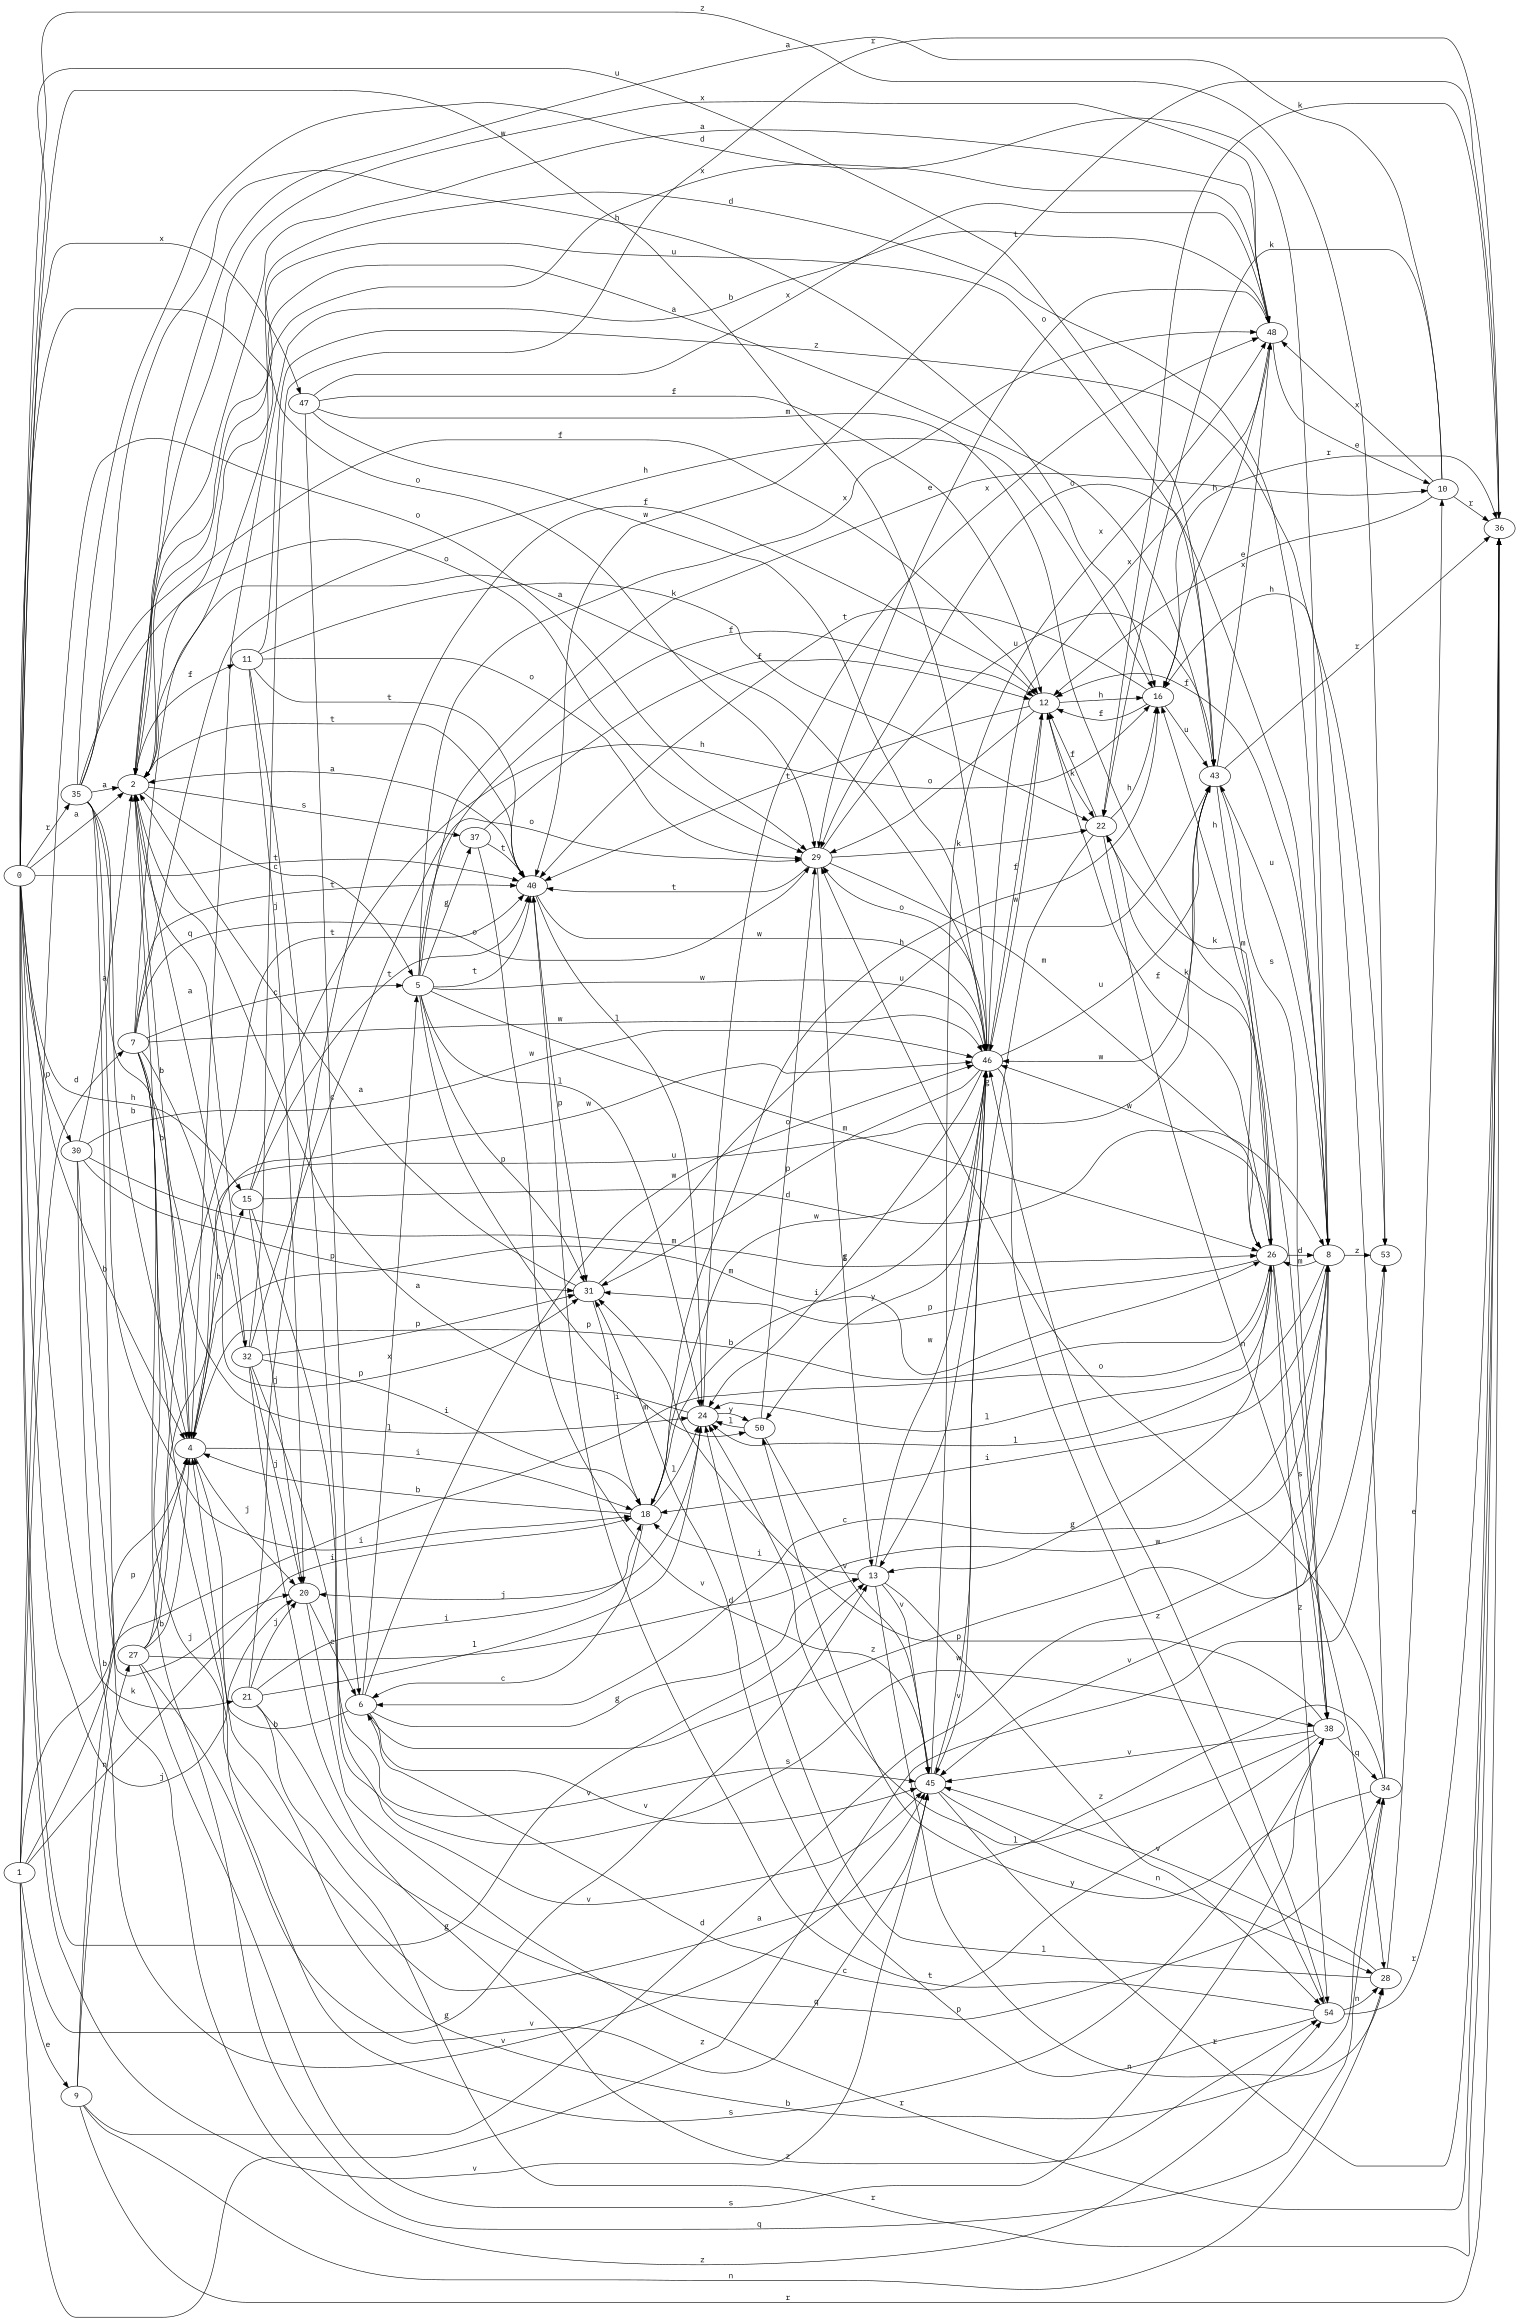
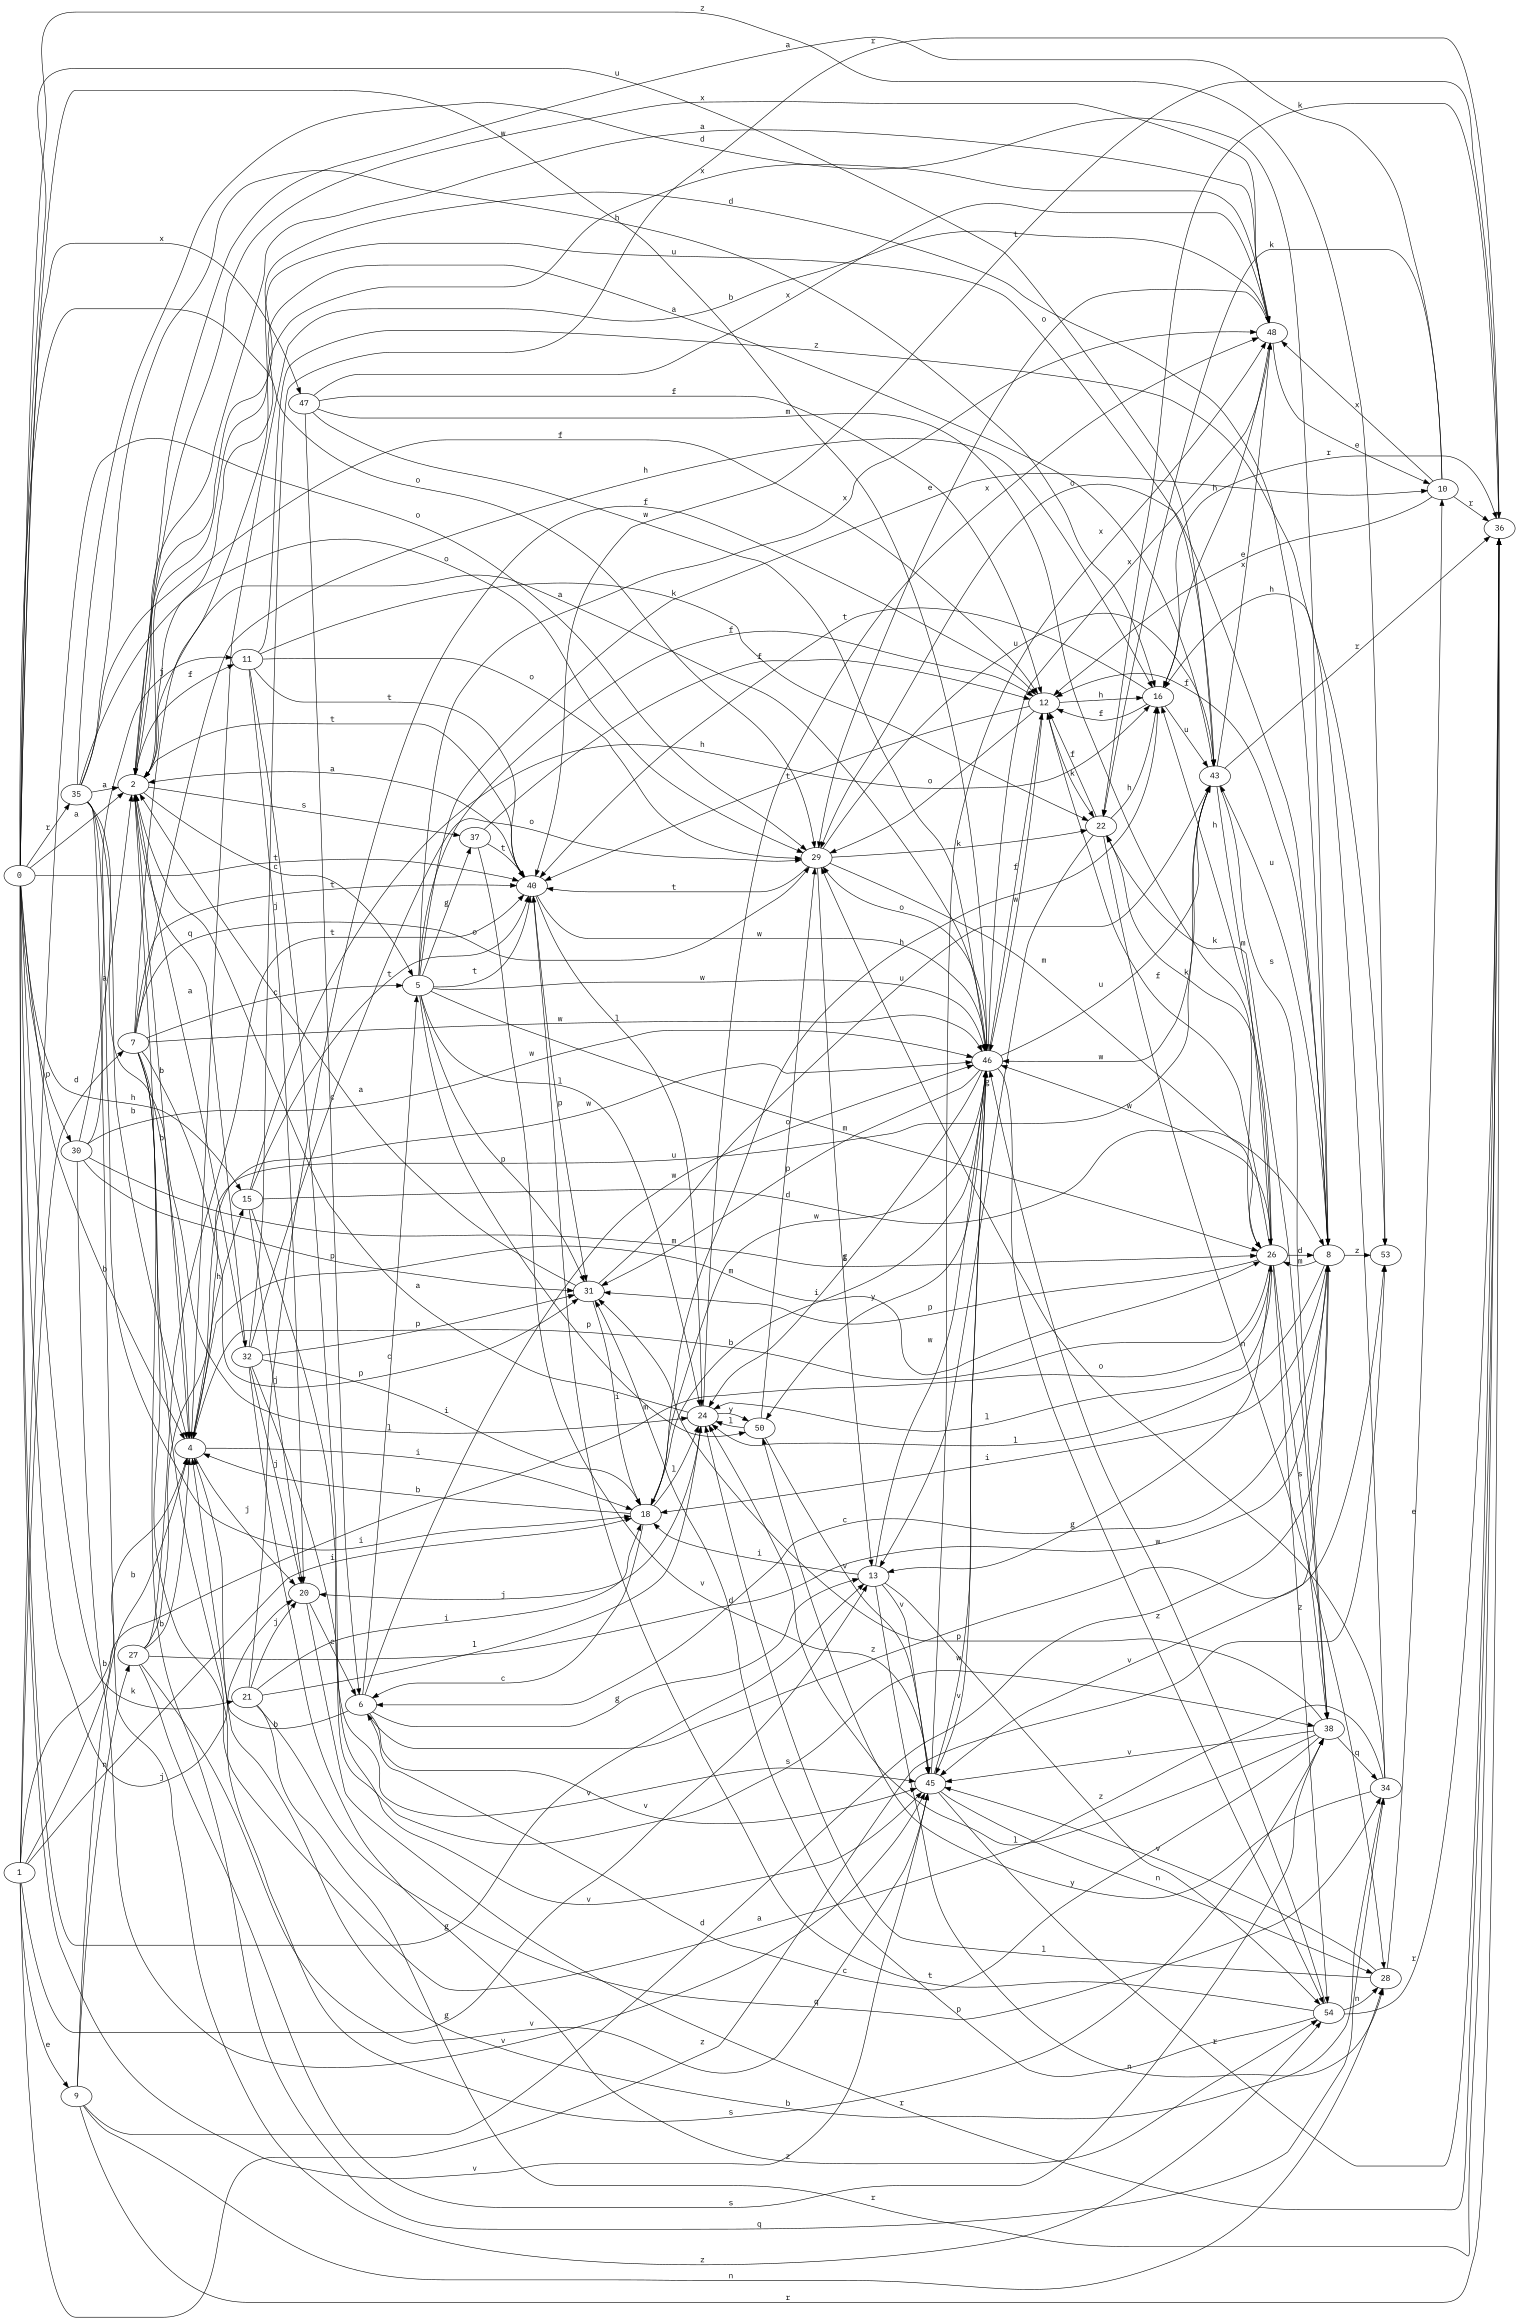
(390, 1357) -> (390, 1357)
(101, 1510) -> (107, 816)
(133, 1575) -> (133, 1575)
